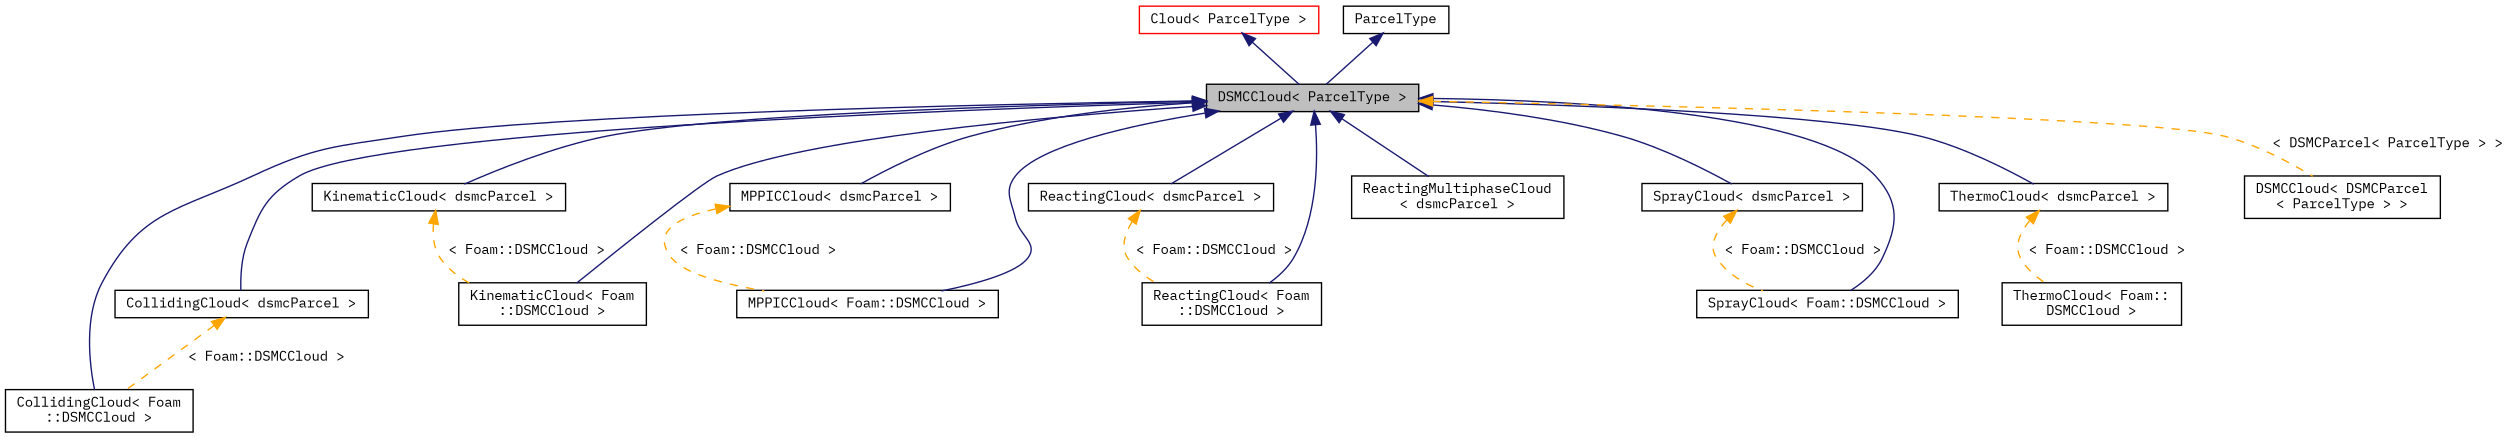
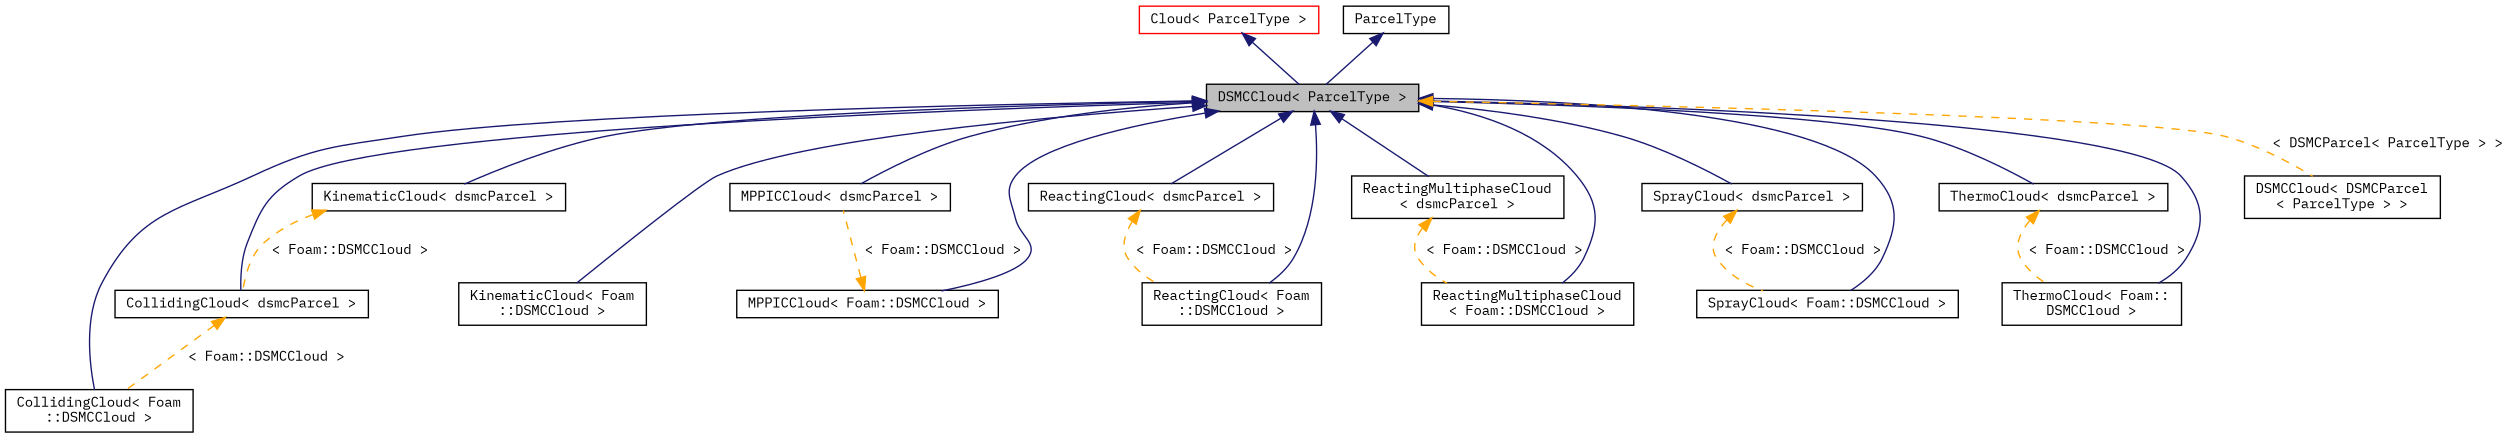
none -> (1896, 122)
(441, 260) -> (265, 242)
(678, 264) -> (852, 244)
none -> (1528, 304)
